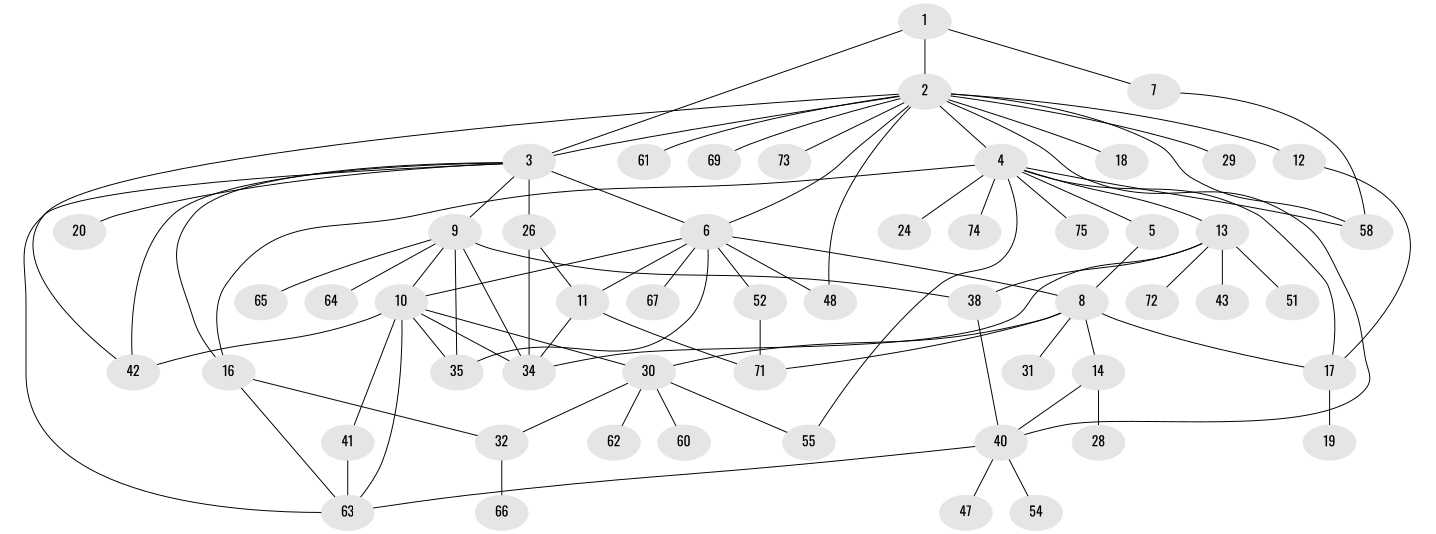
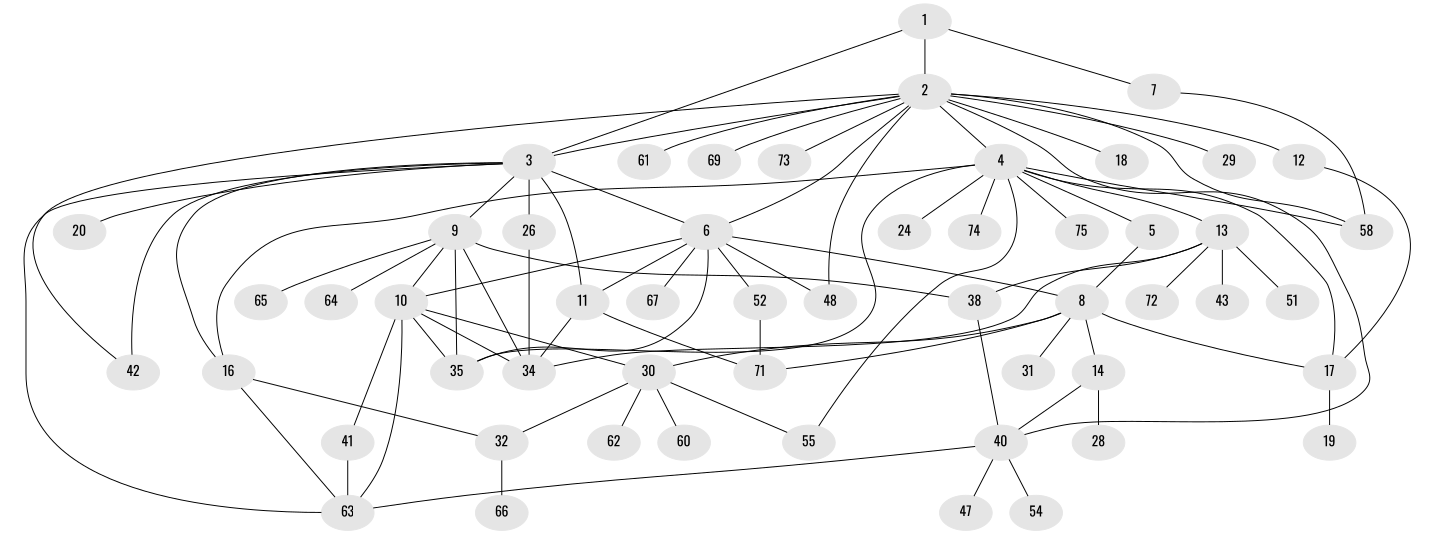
(560, 272) -> (569, 228)
none -> (849, 330)
(270, 341) -> none
